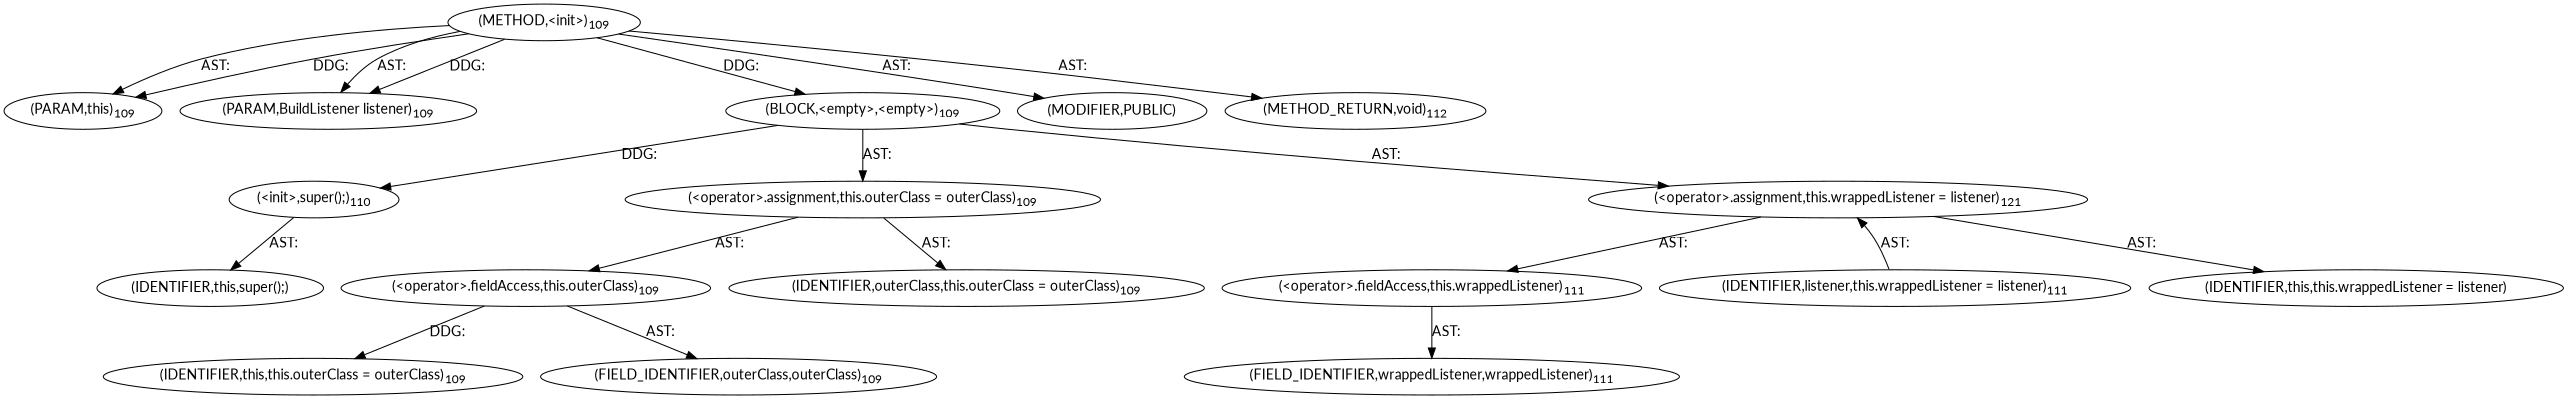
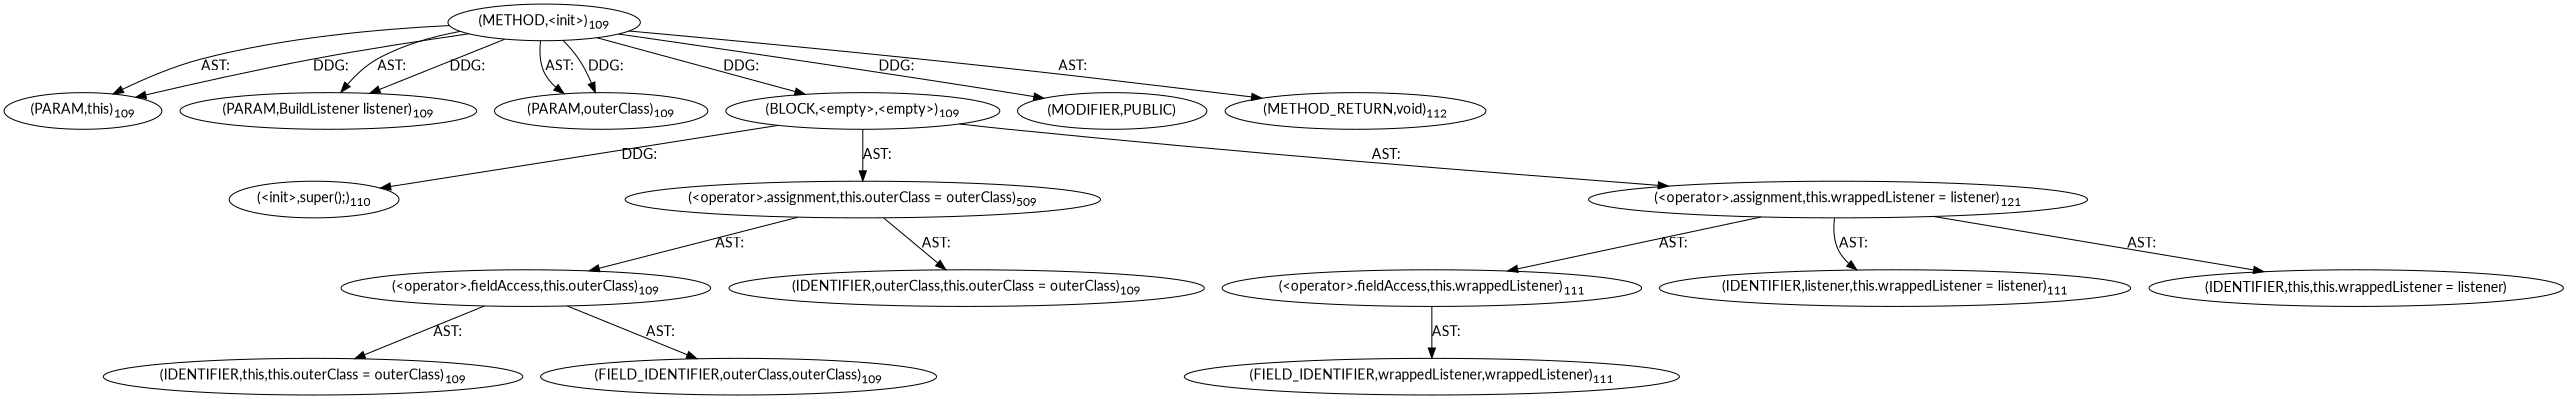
(899, 67) -> (899, 67)
none -> (601, 111)
(1027, 198) -> (1027, 198)
(1879, 246) -> (1836, 243)
(210, 288) -> none
(450, 332) -> (450, 332)
